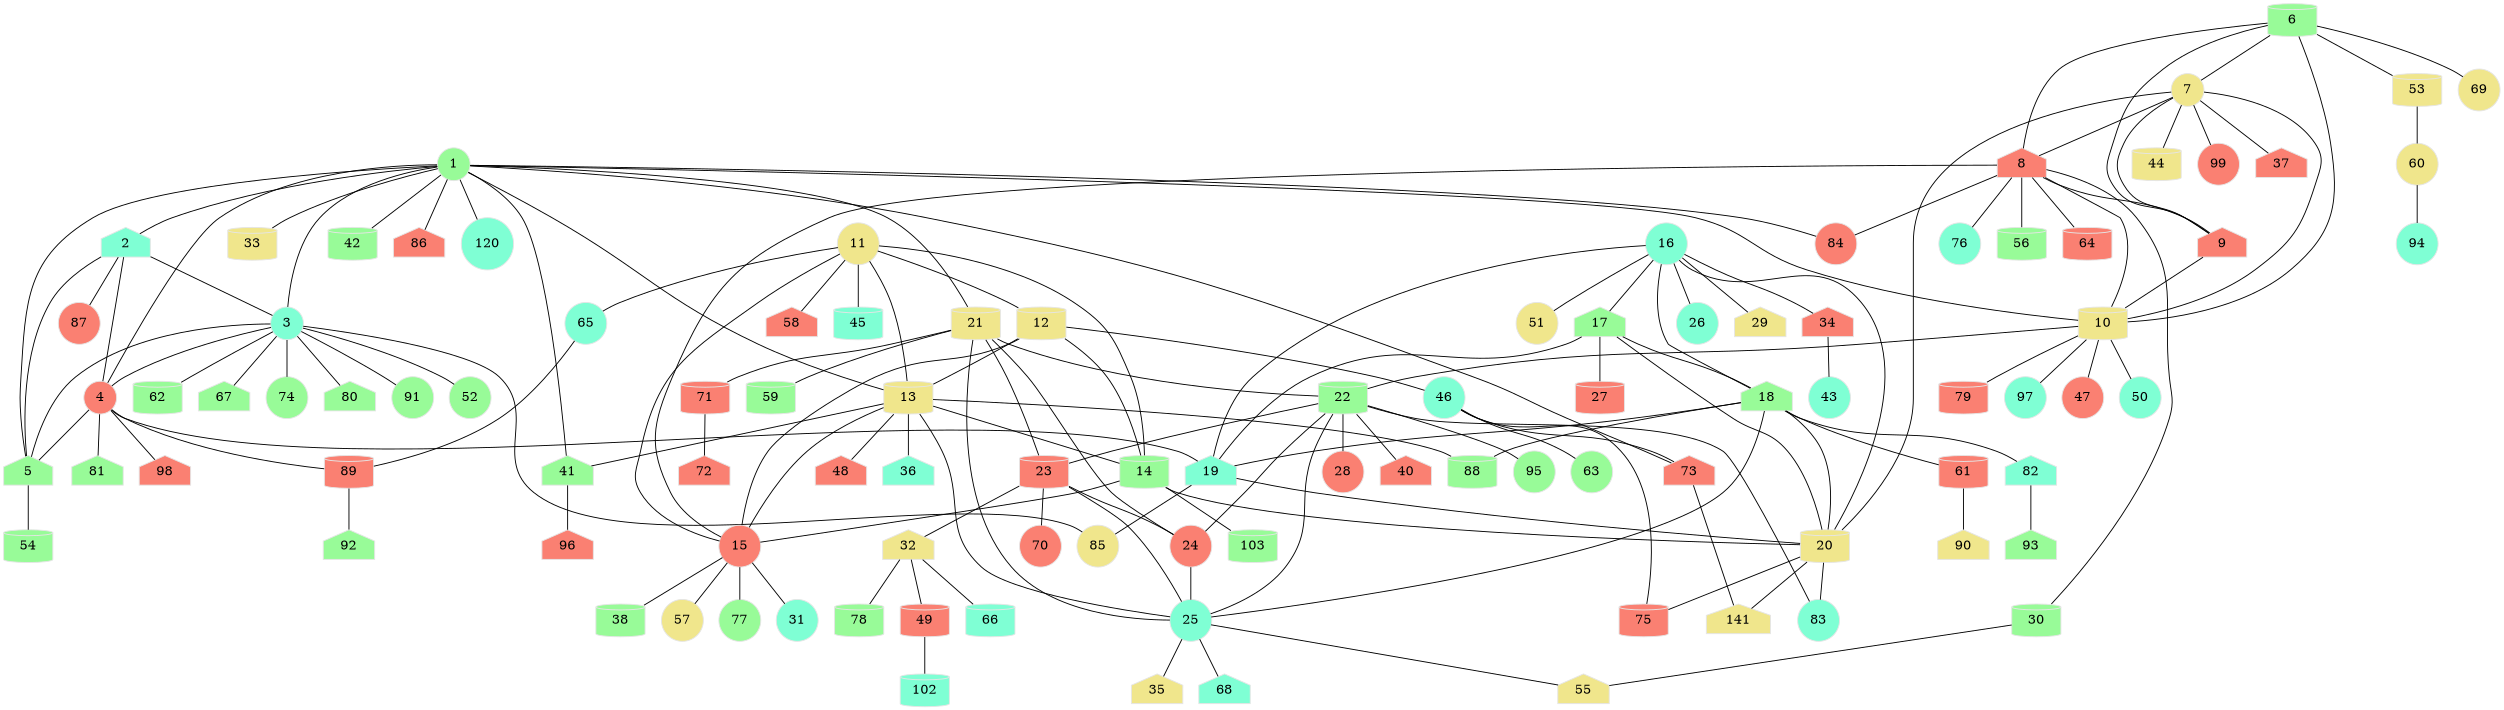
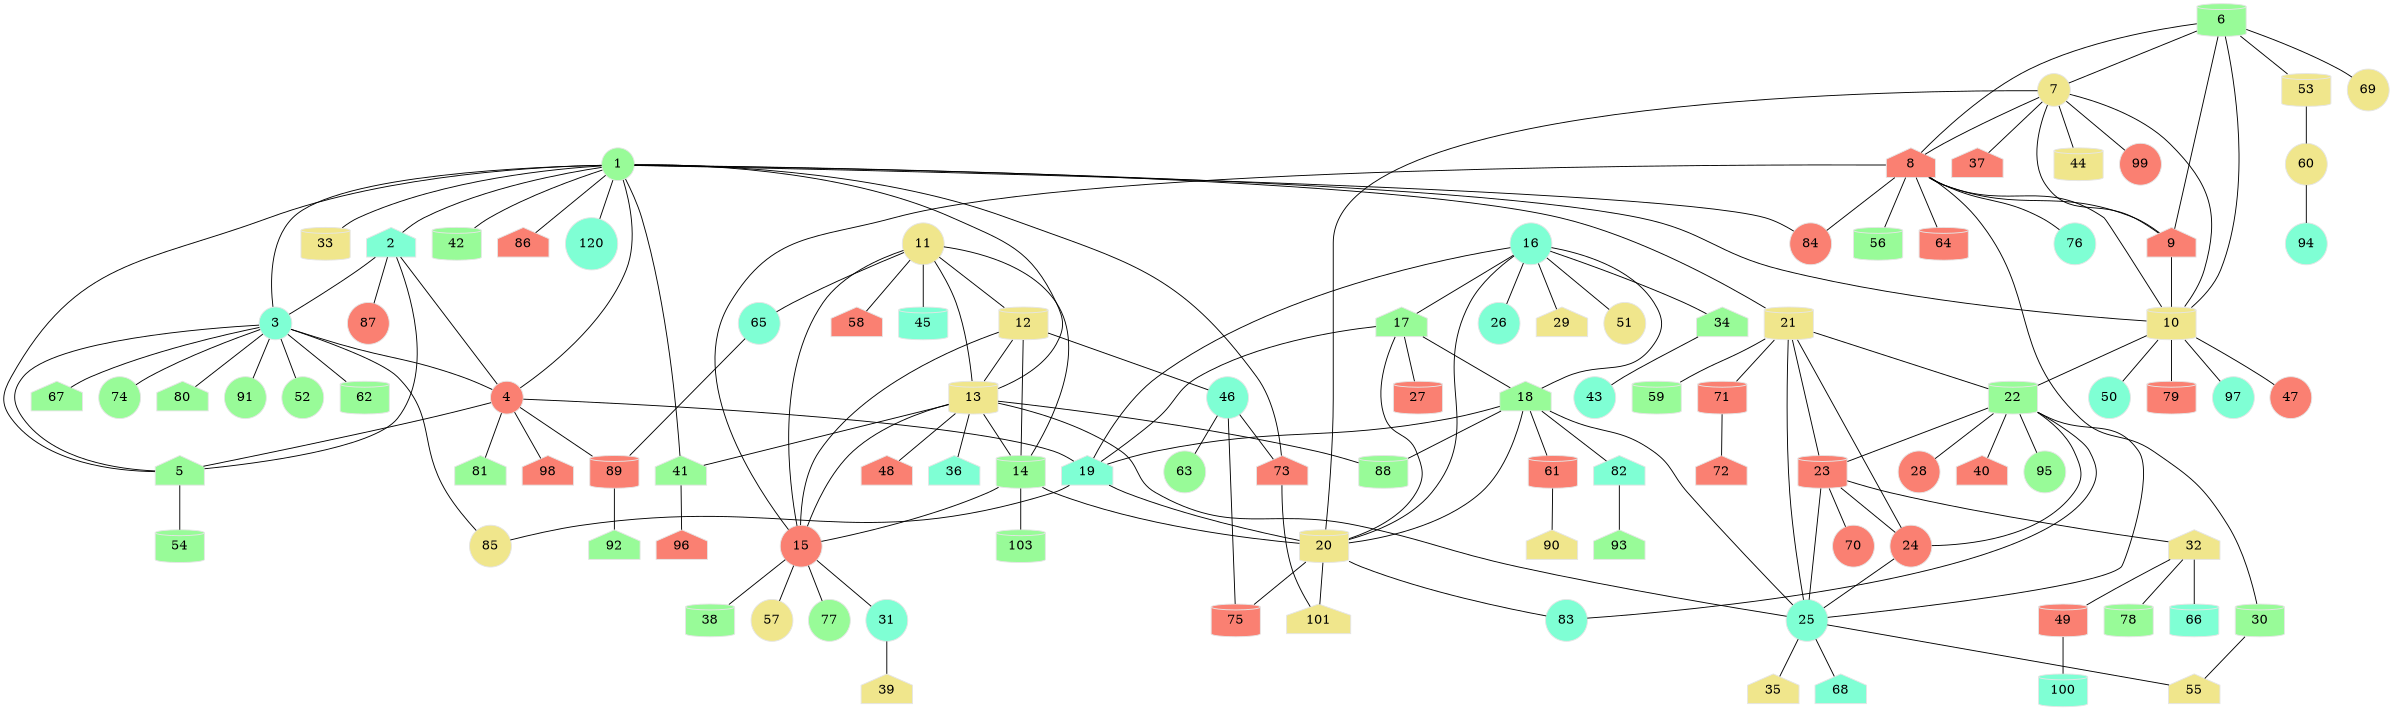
(1828, 323) -> (1722, 323)
(1738, 620) -> (1319, 620)
none -> (887, 690)
(925, 690) -> (2063, 690)
